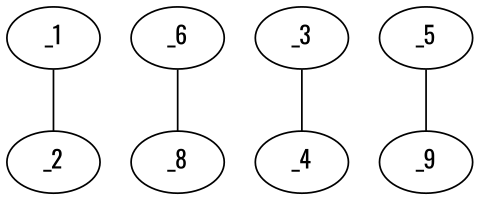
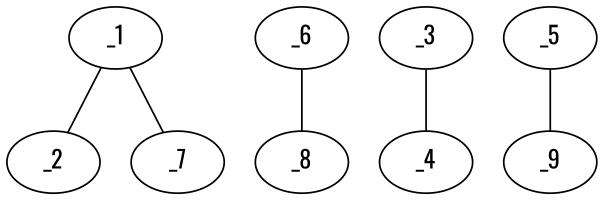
none -> (178, 162)
